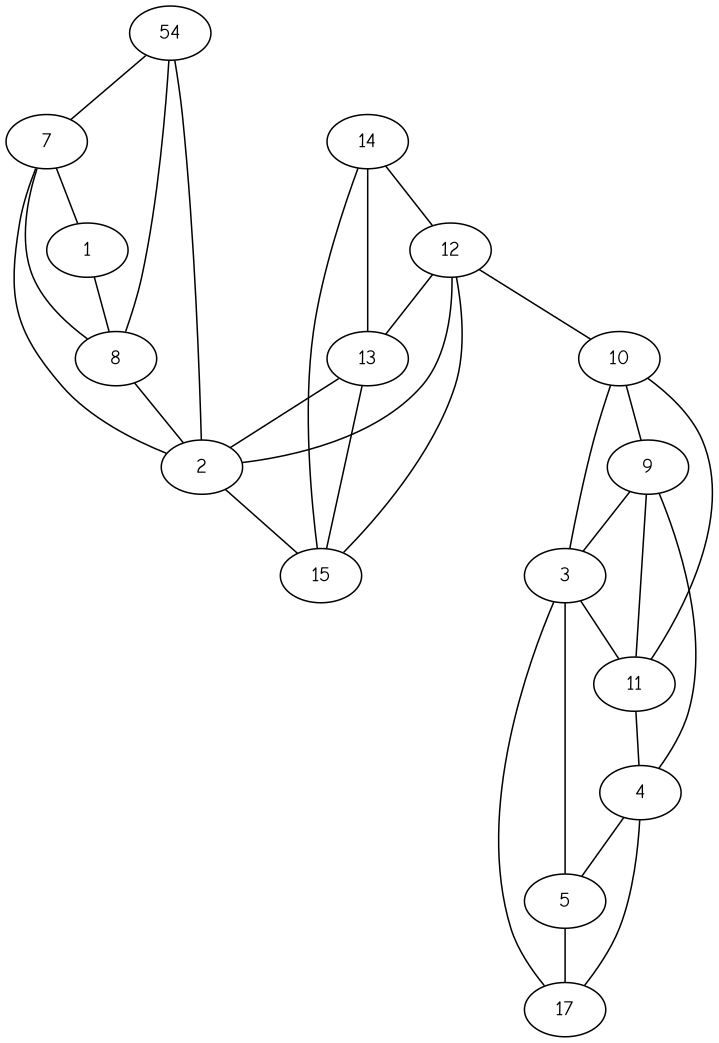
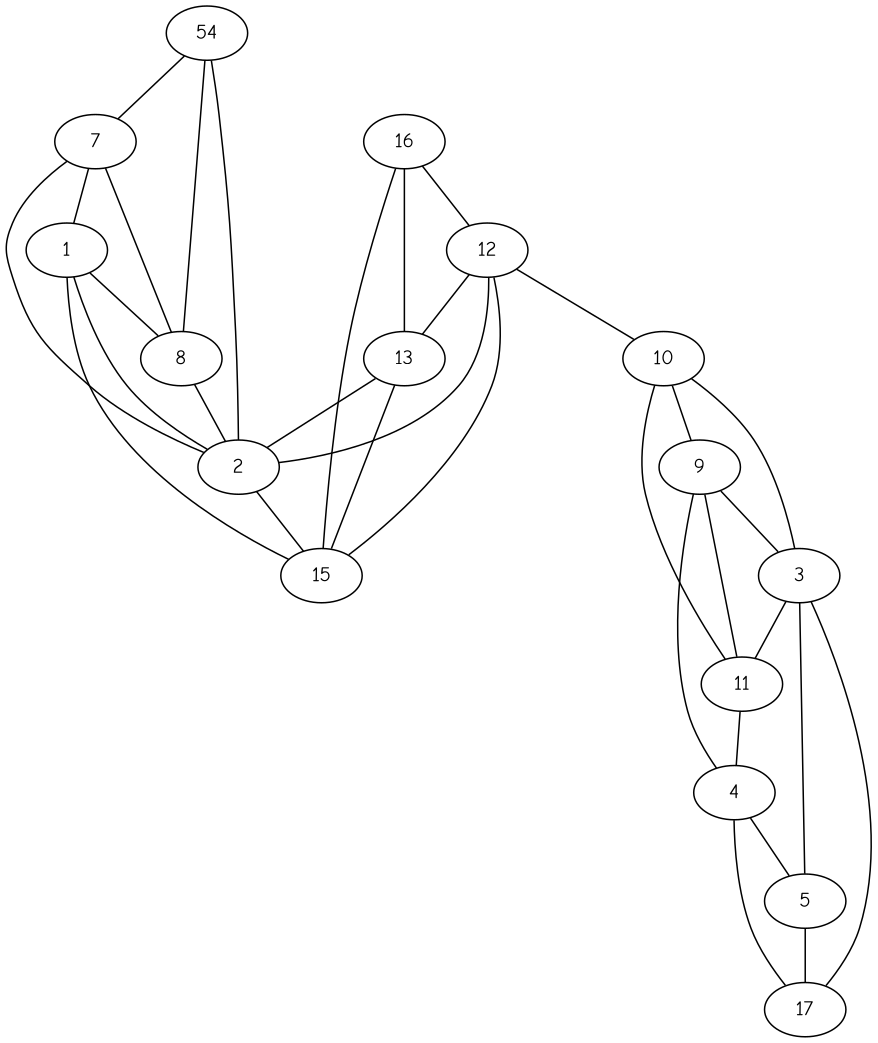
(368, 142) -> (404, 142)
none -> (121, 378)
none -> (135, 450)
